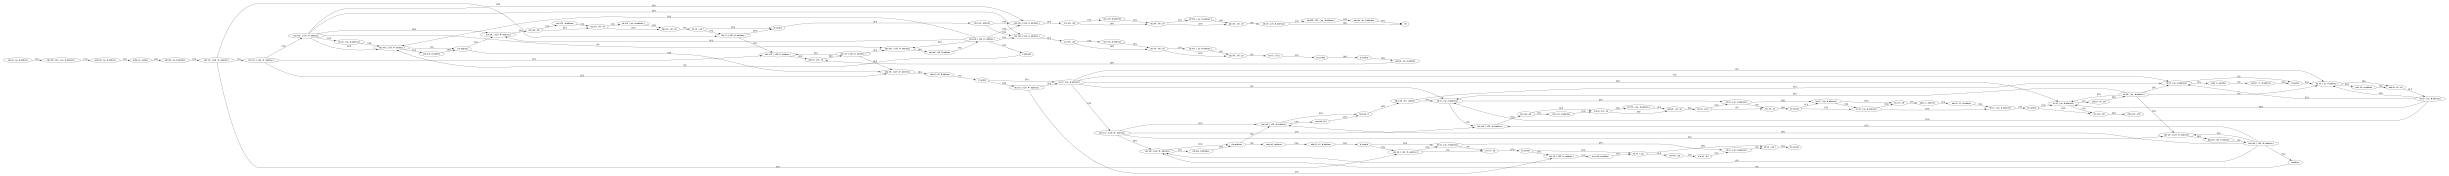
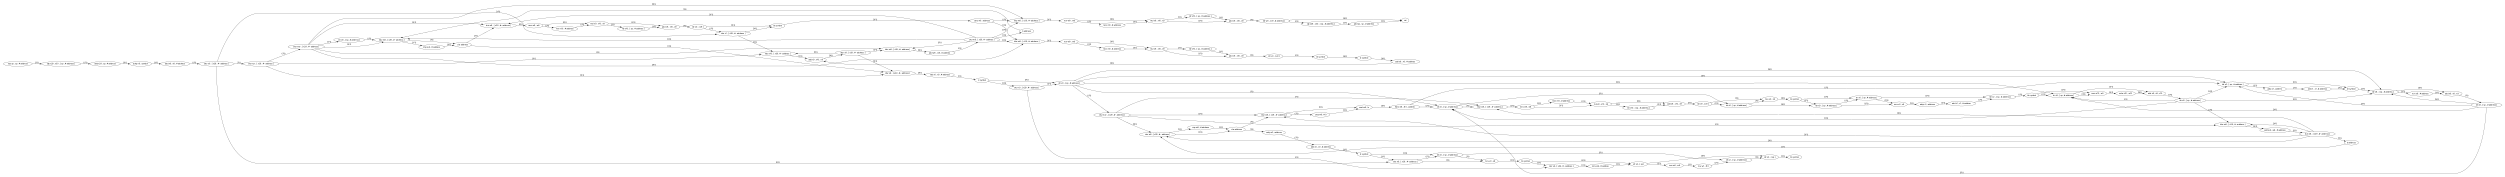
none -> (2139, 94)
